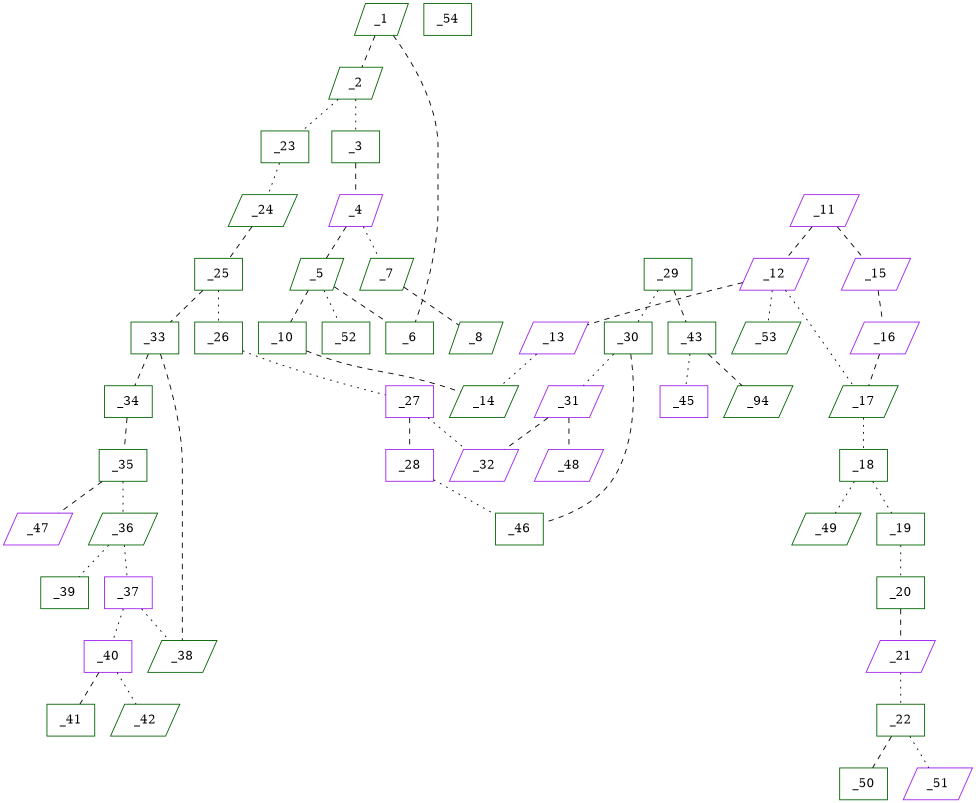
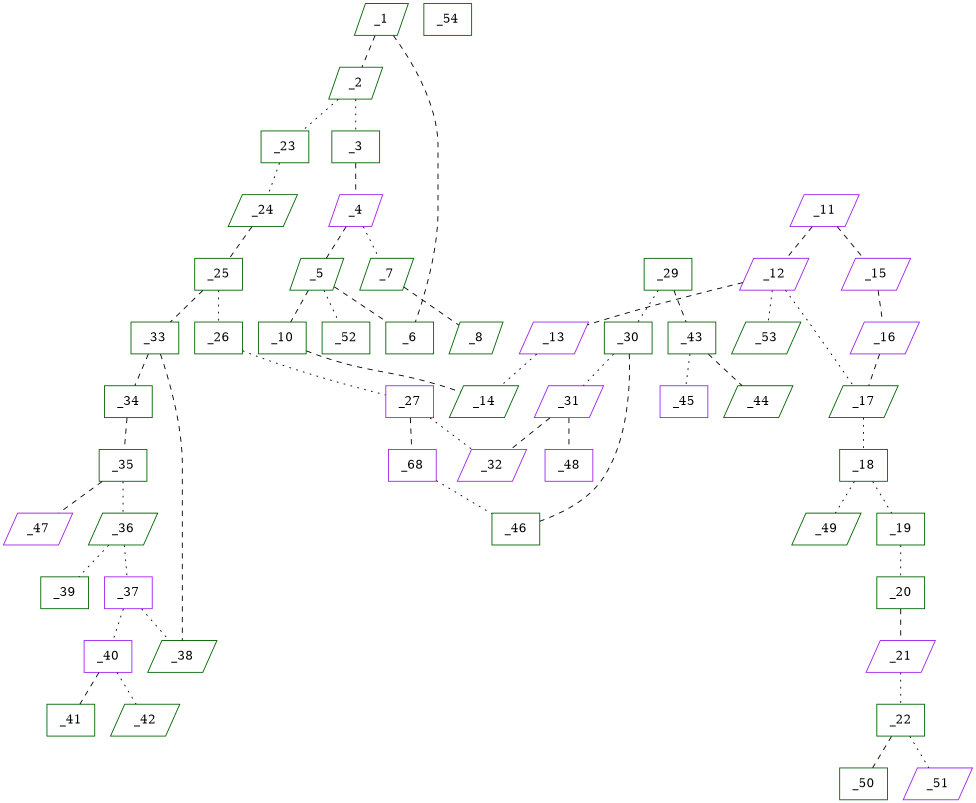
(758, 402) -> (758, 402)
(410, 465) -> (412, 465)
(569, 465) -> (569, 465)
